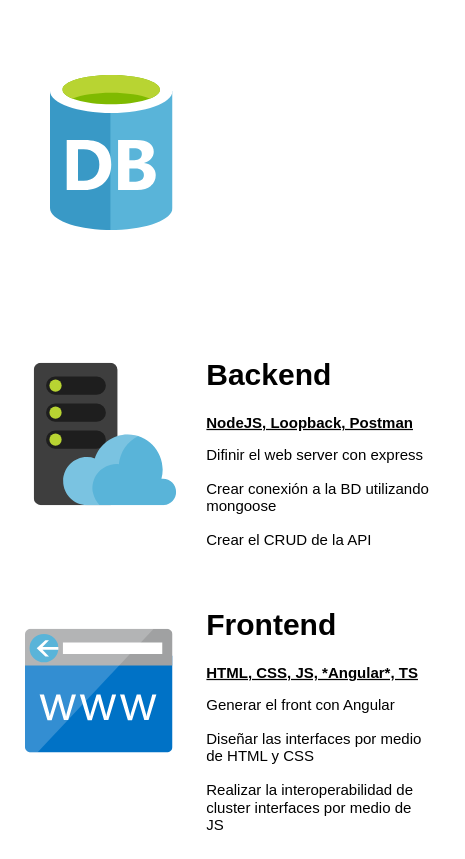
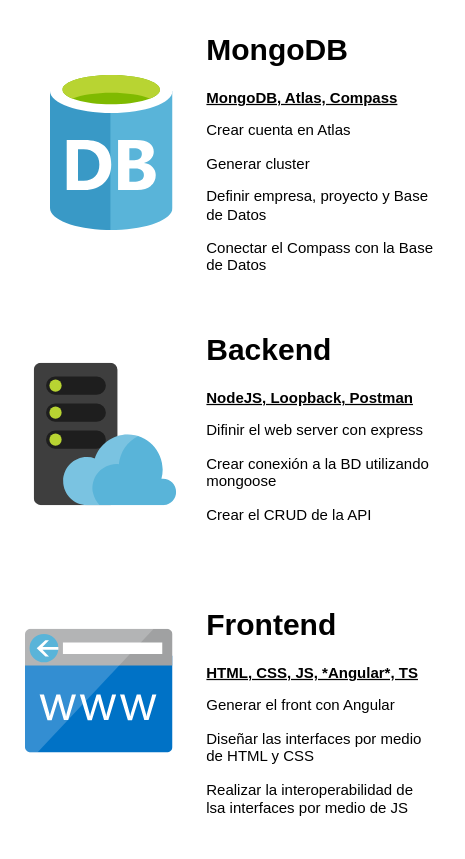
none -> (319, 154)
(319, 457) -> (319, 432)
(321, 660) -> (321, 660)
